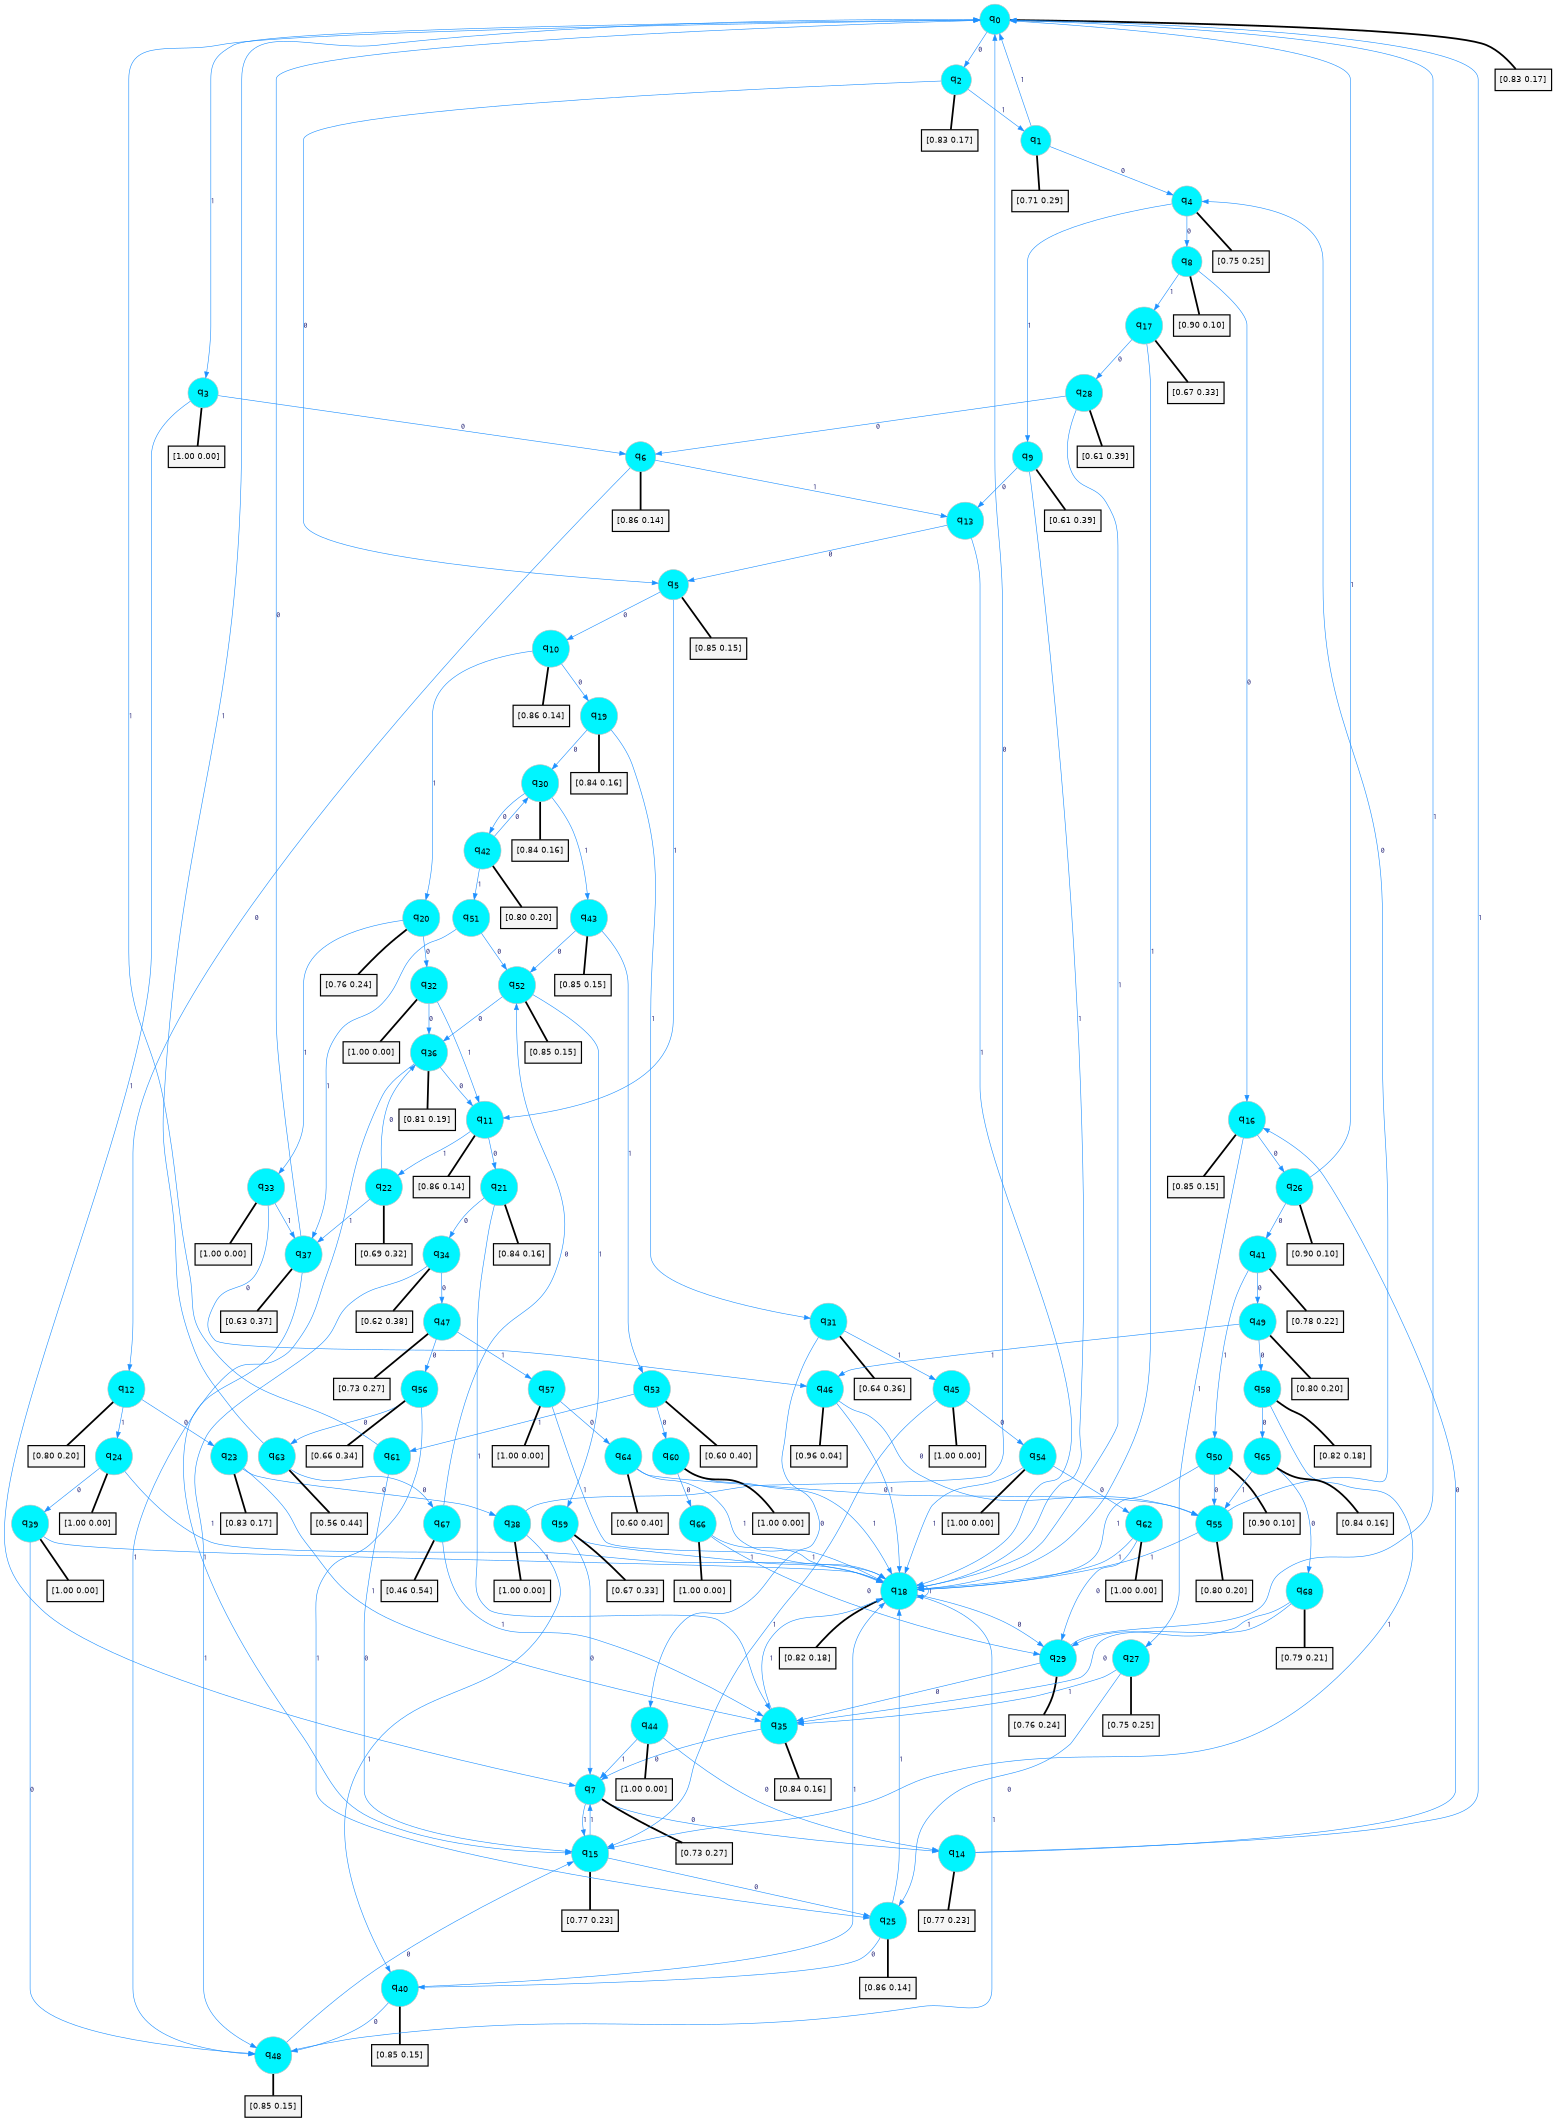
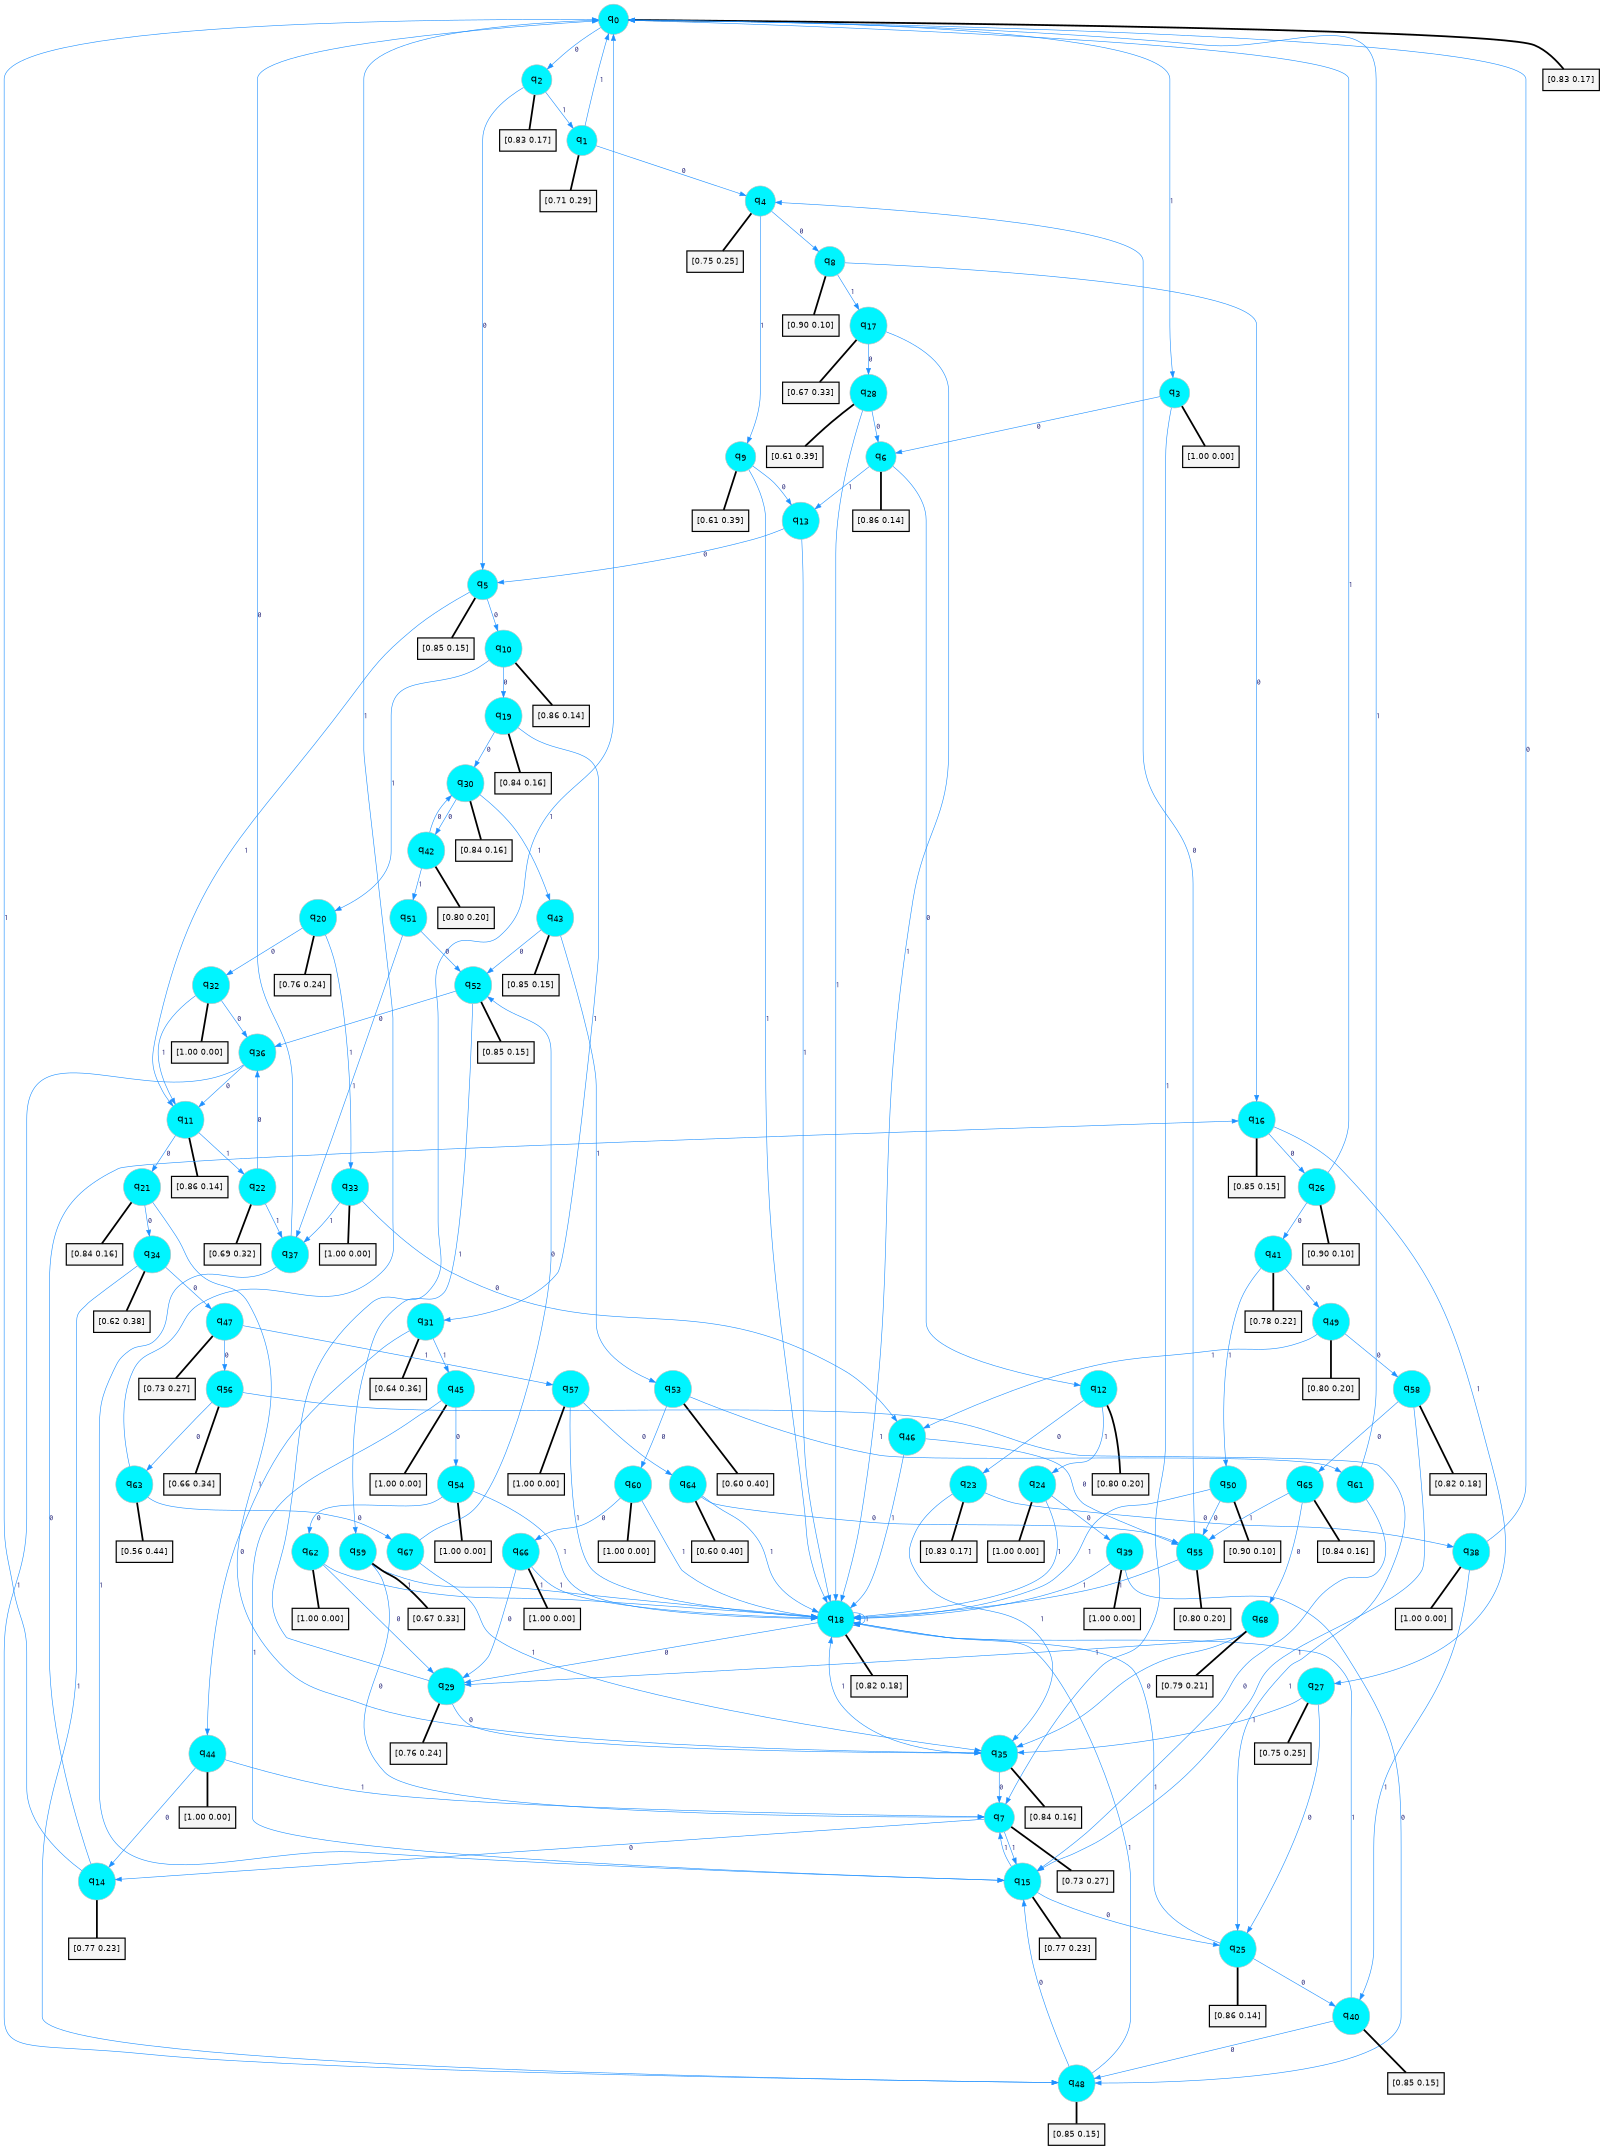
(427, 1120) -> none
(249, 1322) -> none
(819, 1456) -> none
(409, 1591) -> none
